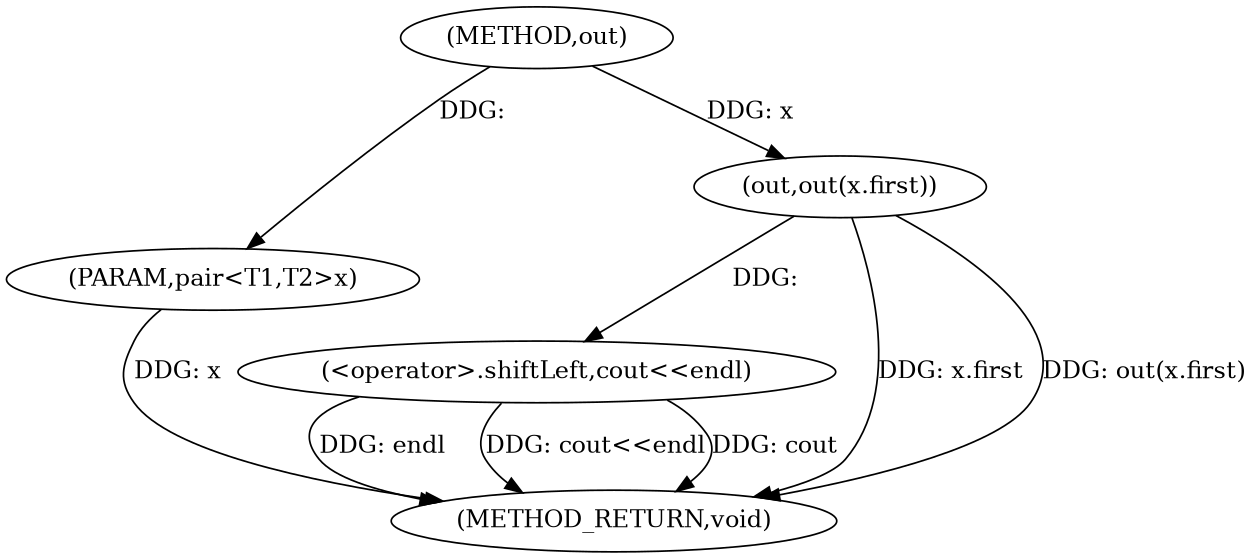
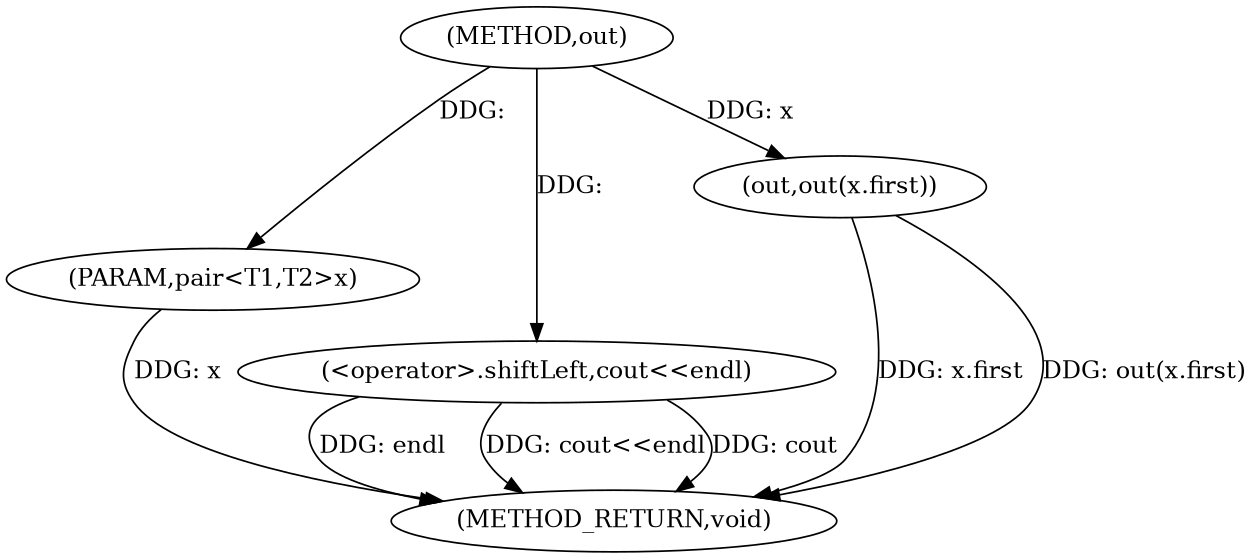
(697, 274) -> (537, 196)
